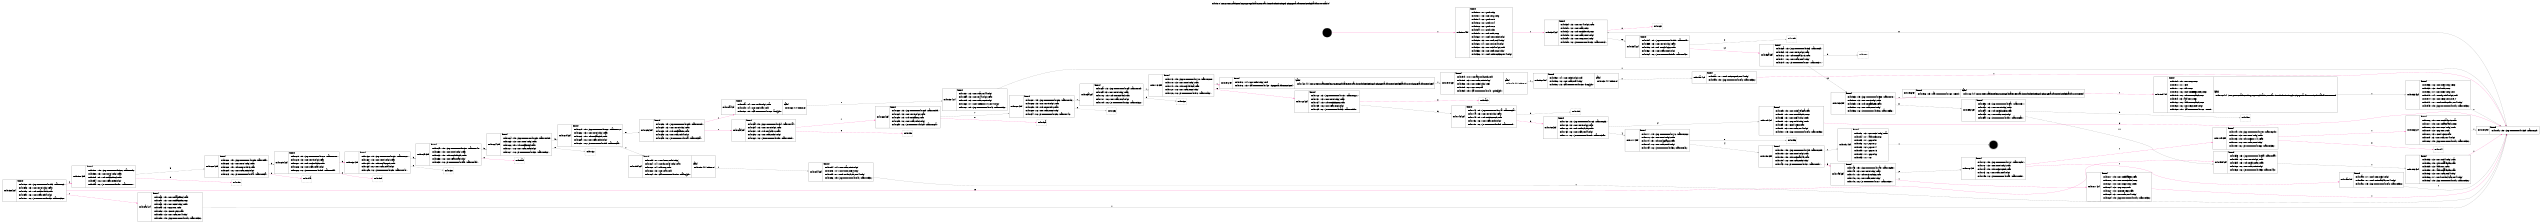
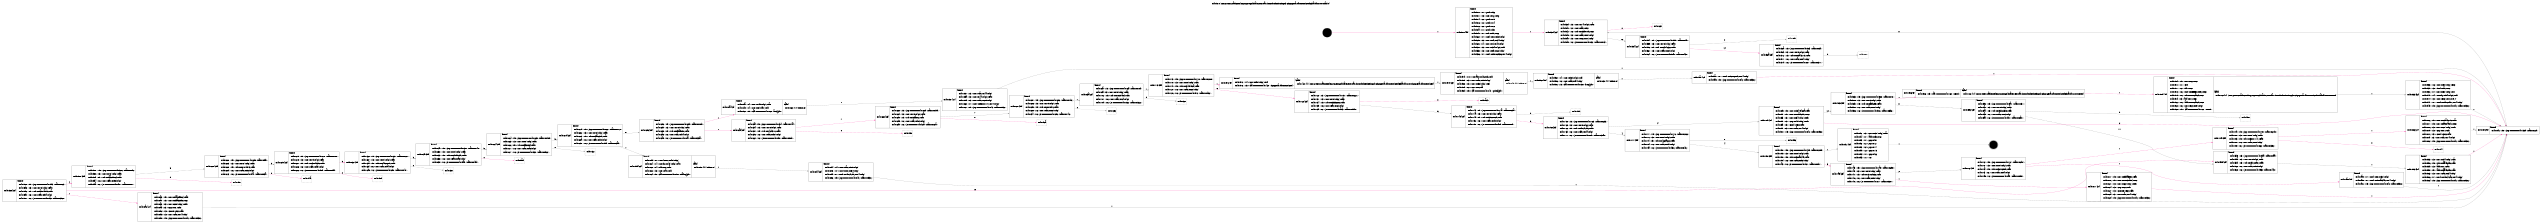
(1827, 79) -> (1827, 112)
